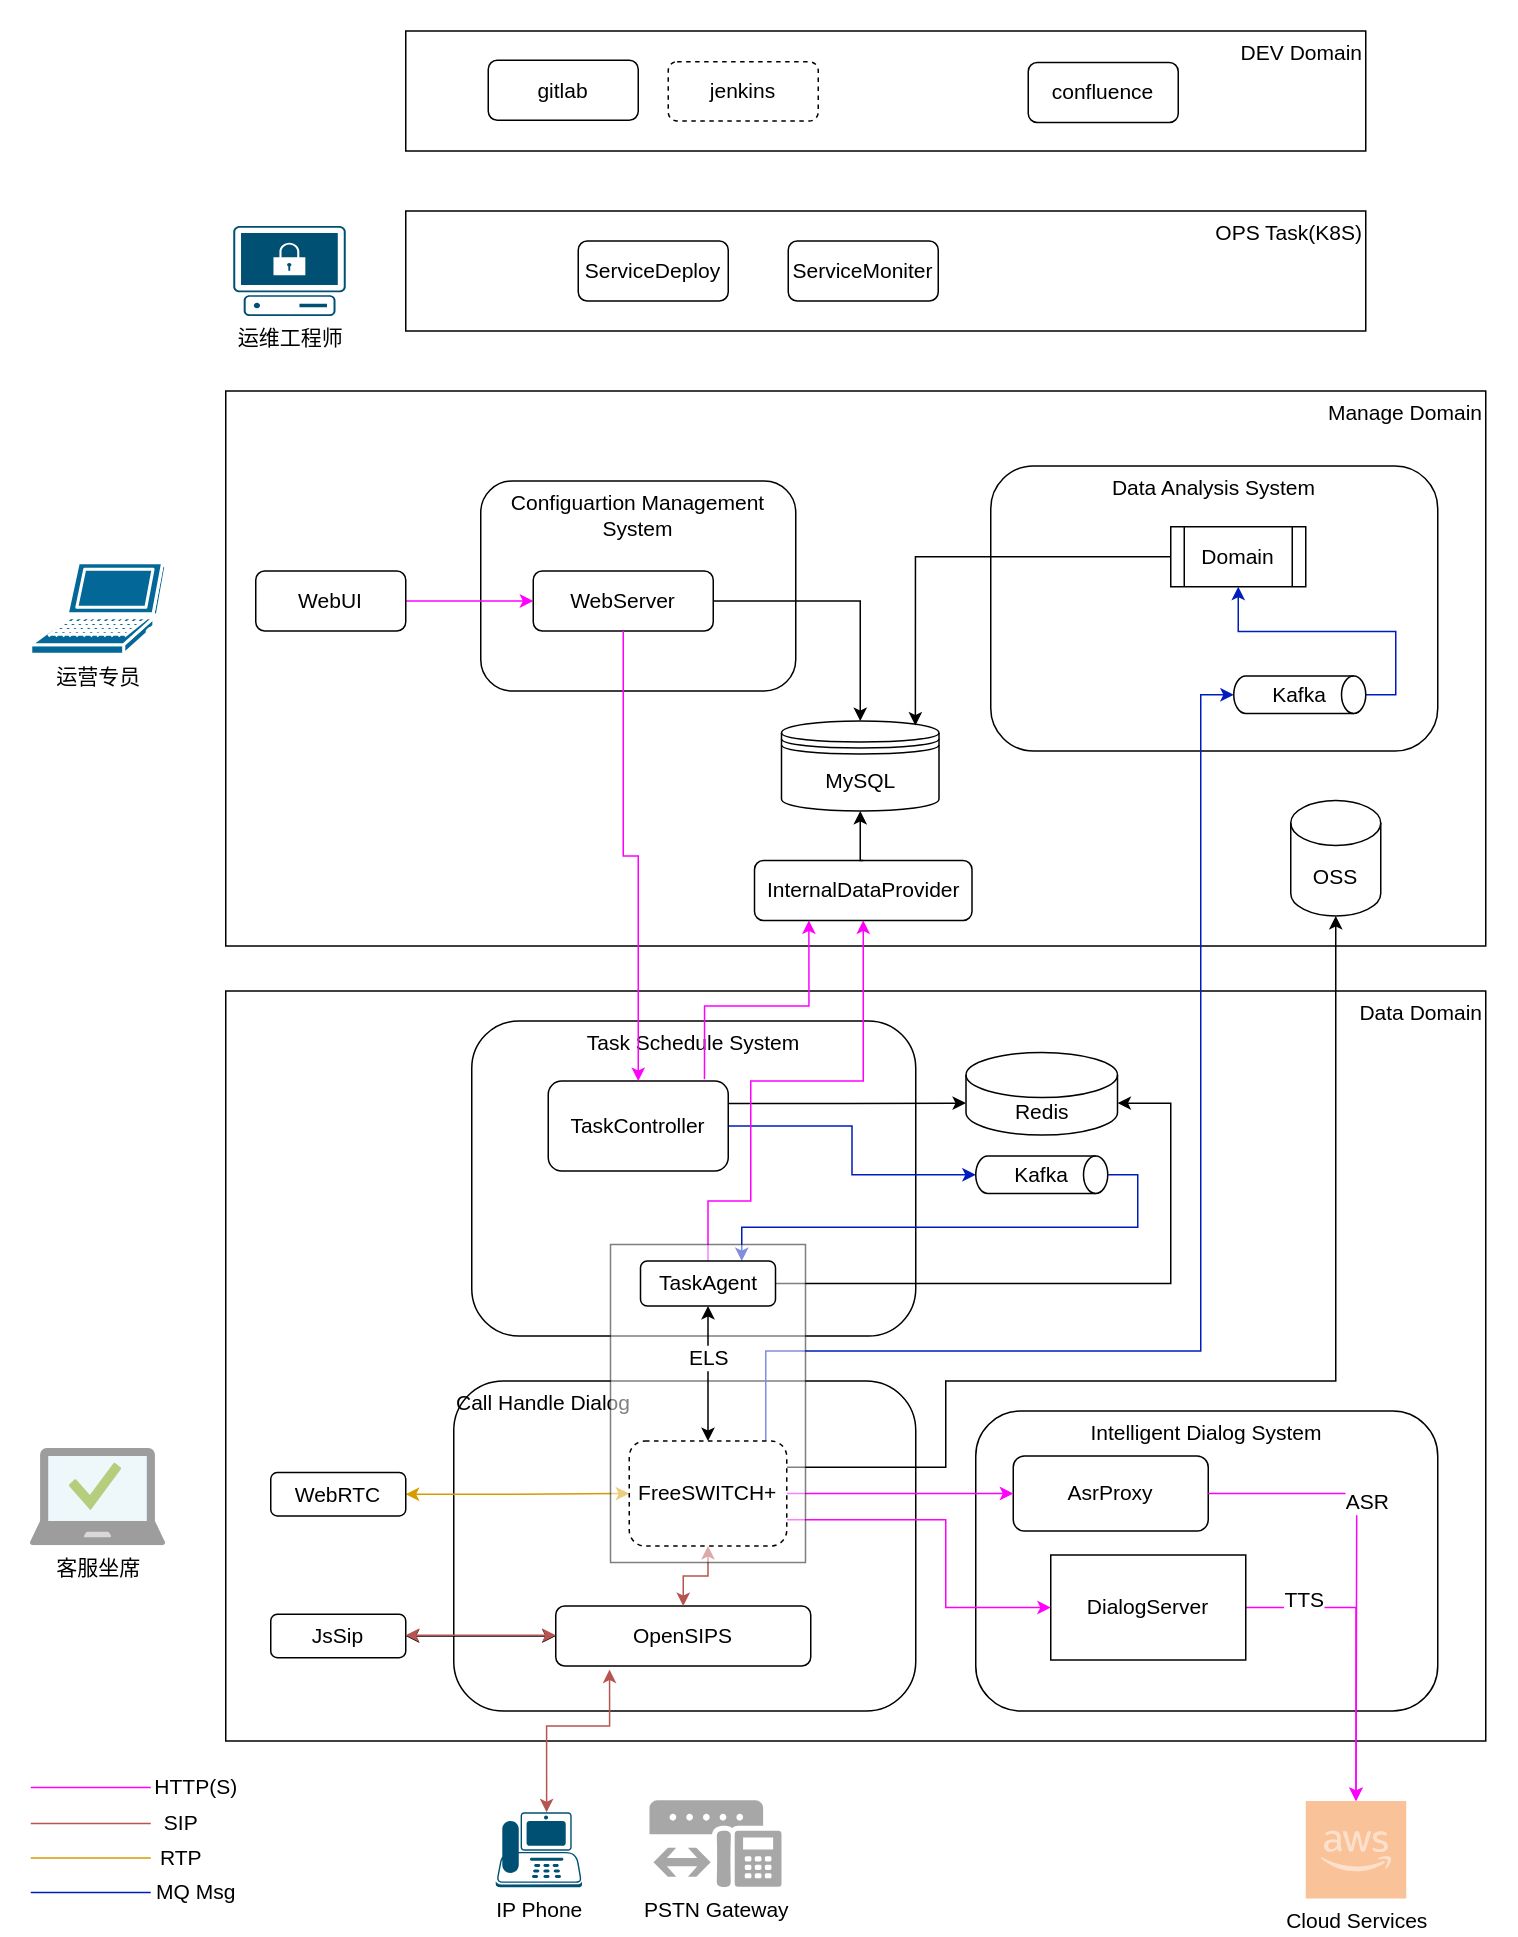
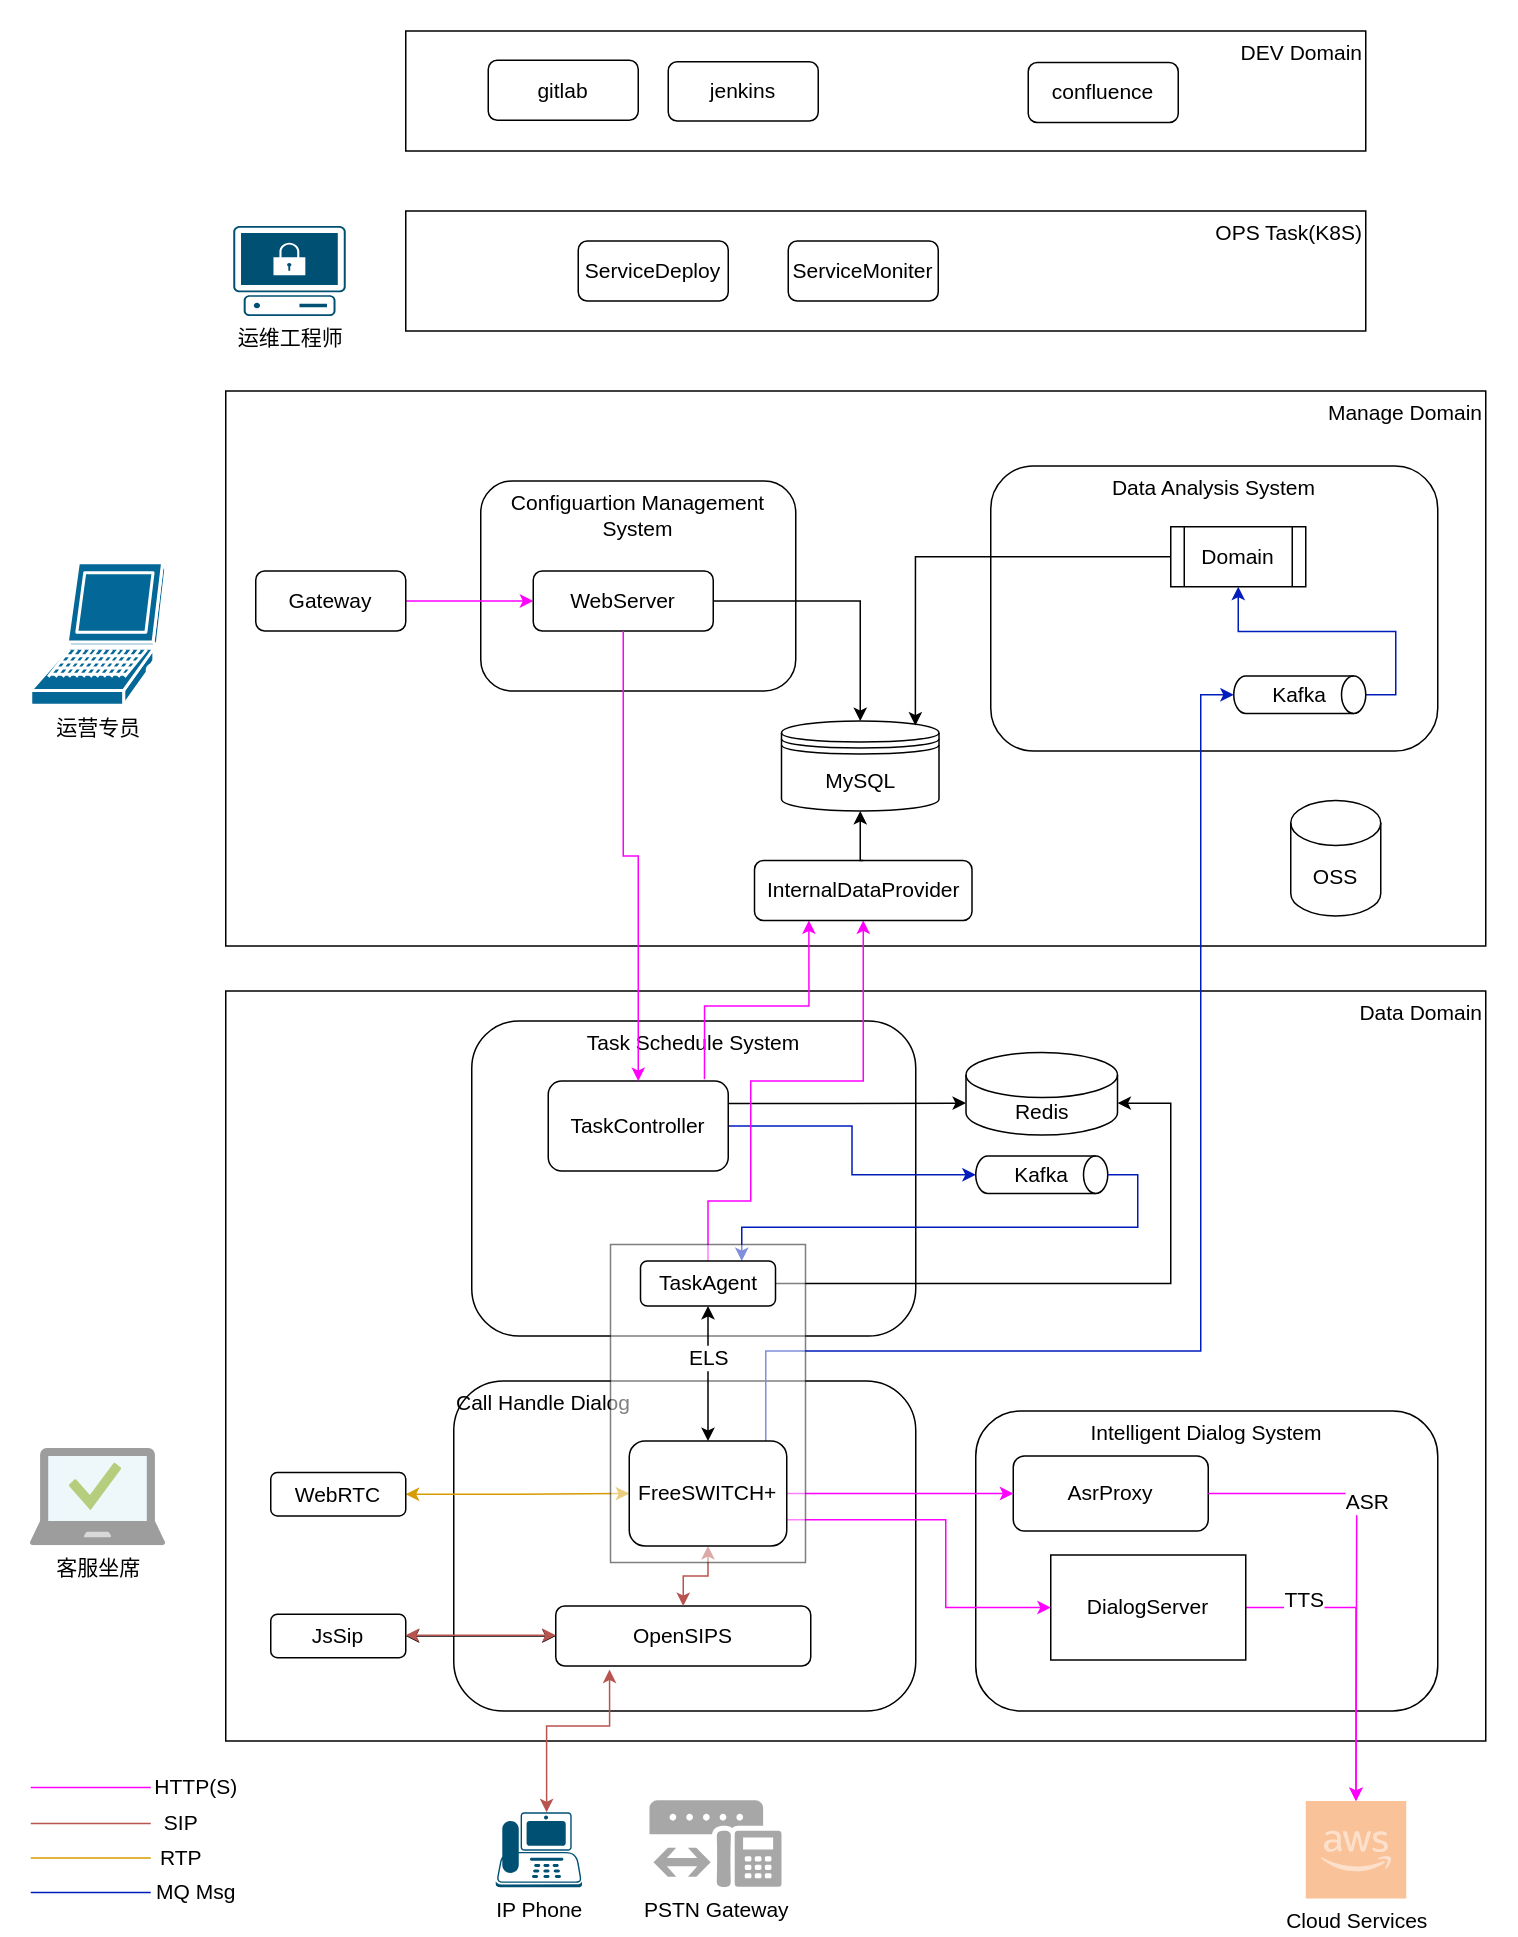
(743, 91) -> (743, 91)
(331, 601) -> (331, 601)
(98, 608) -> (98, 634)
(1254, 1381) -> none
(708, 1493) -> (708, 1493)
